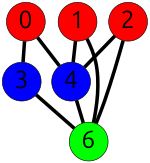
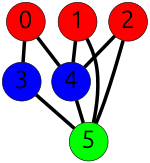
(89, 142) -> (89, 142)
